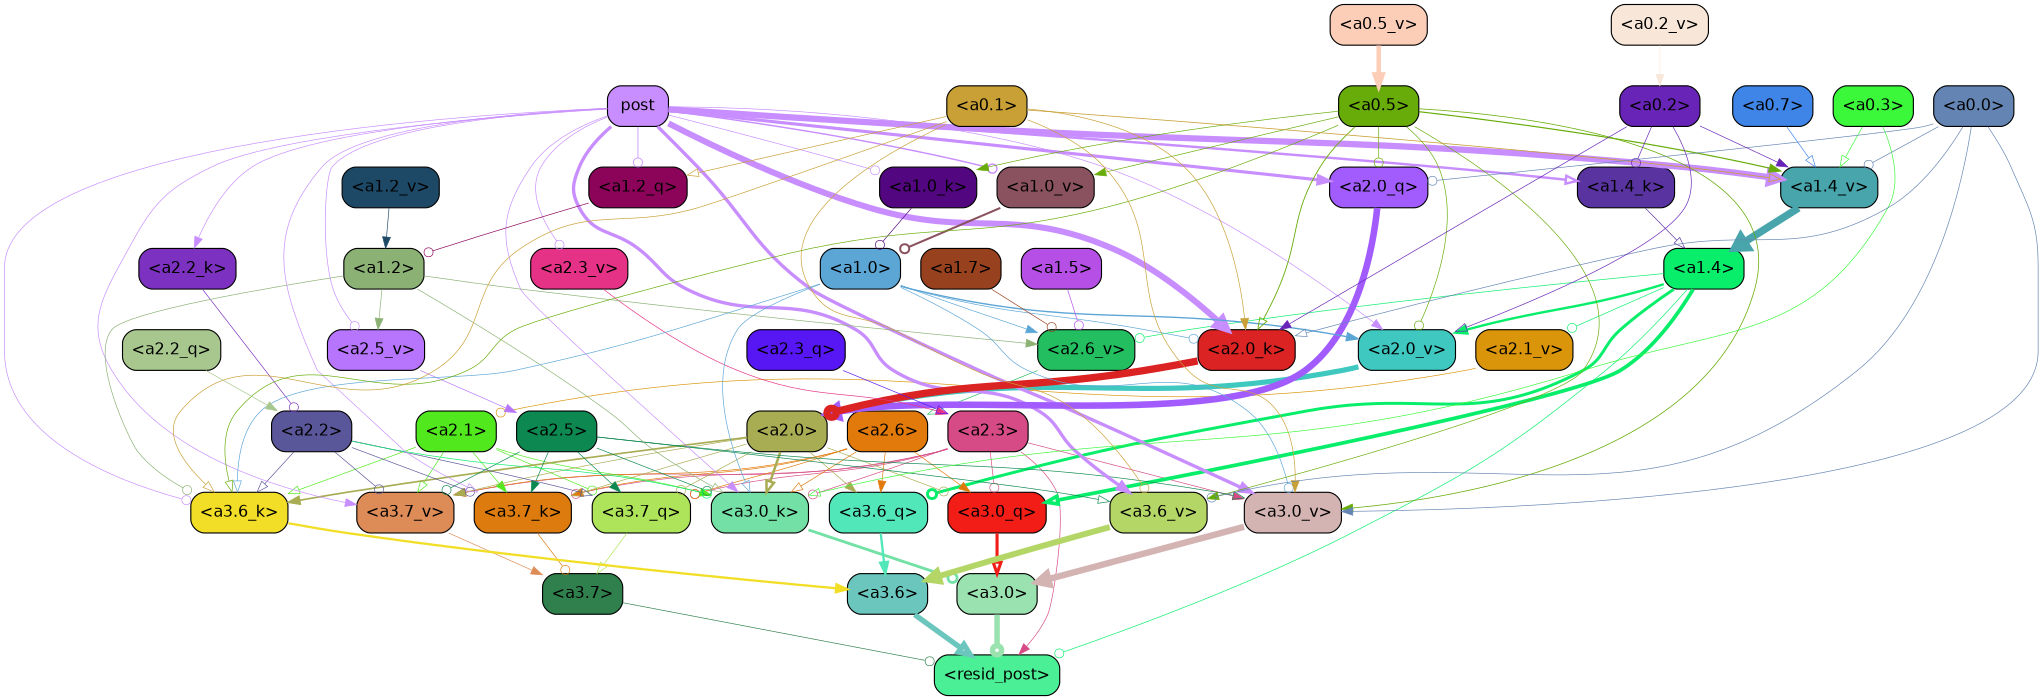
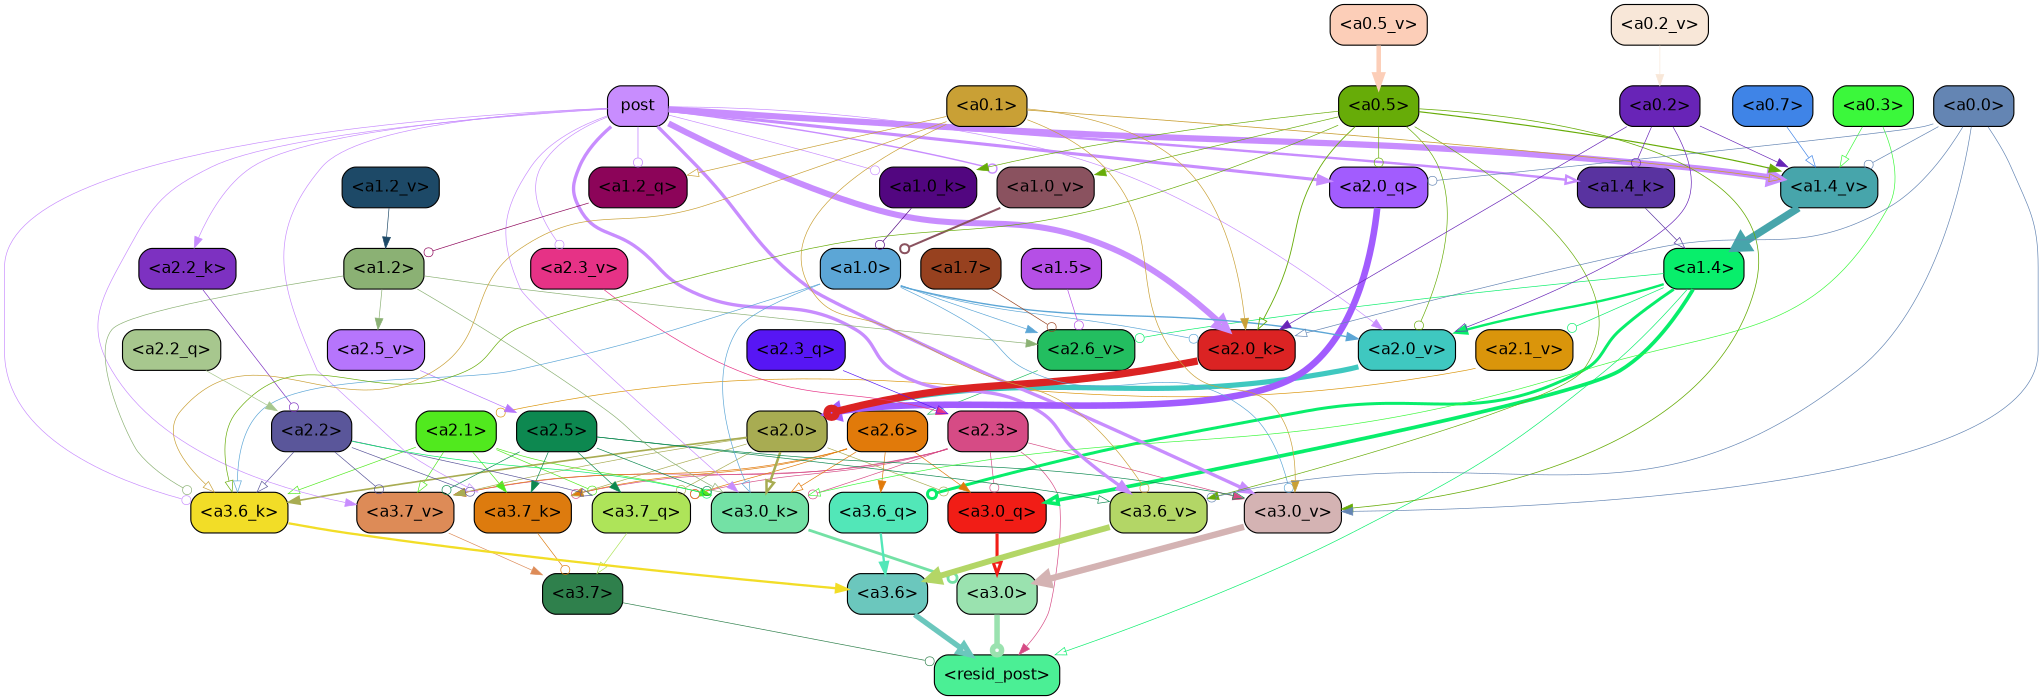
(330, 172) -> none
(829, 468) -> none
(1366, 525) -> (1366, 525)
